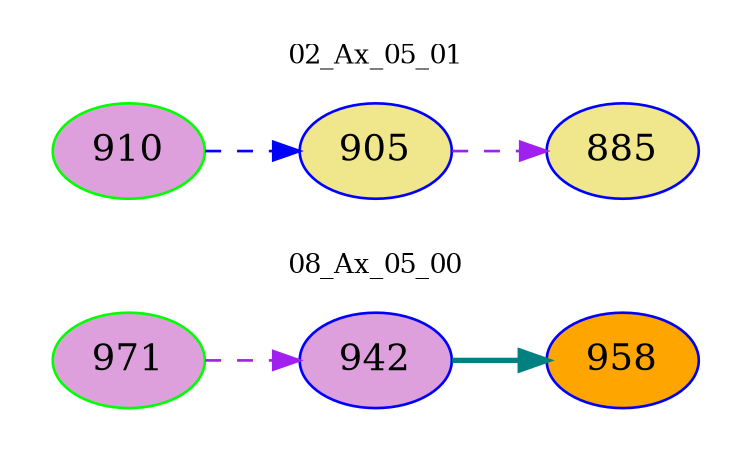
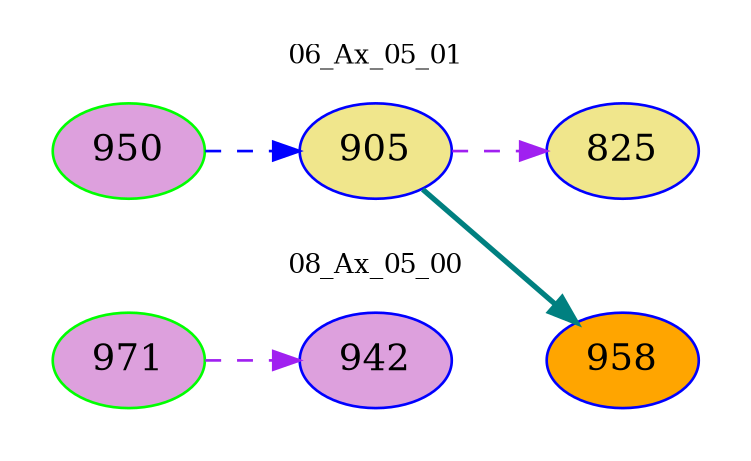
(376, 57) -> (376, 57)
(129, 151) -> (129, 151)
(623, 151) -> (623, 151)
(486, 360) -> (502, 258)
